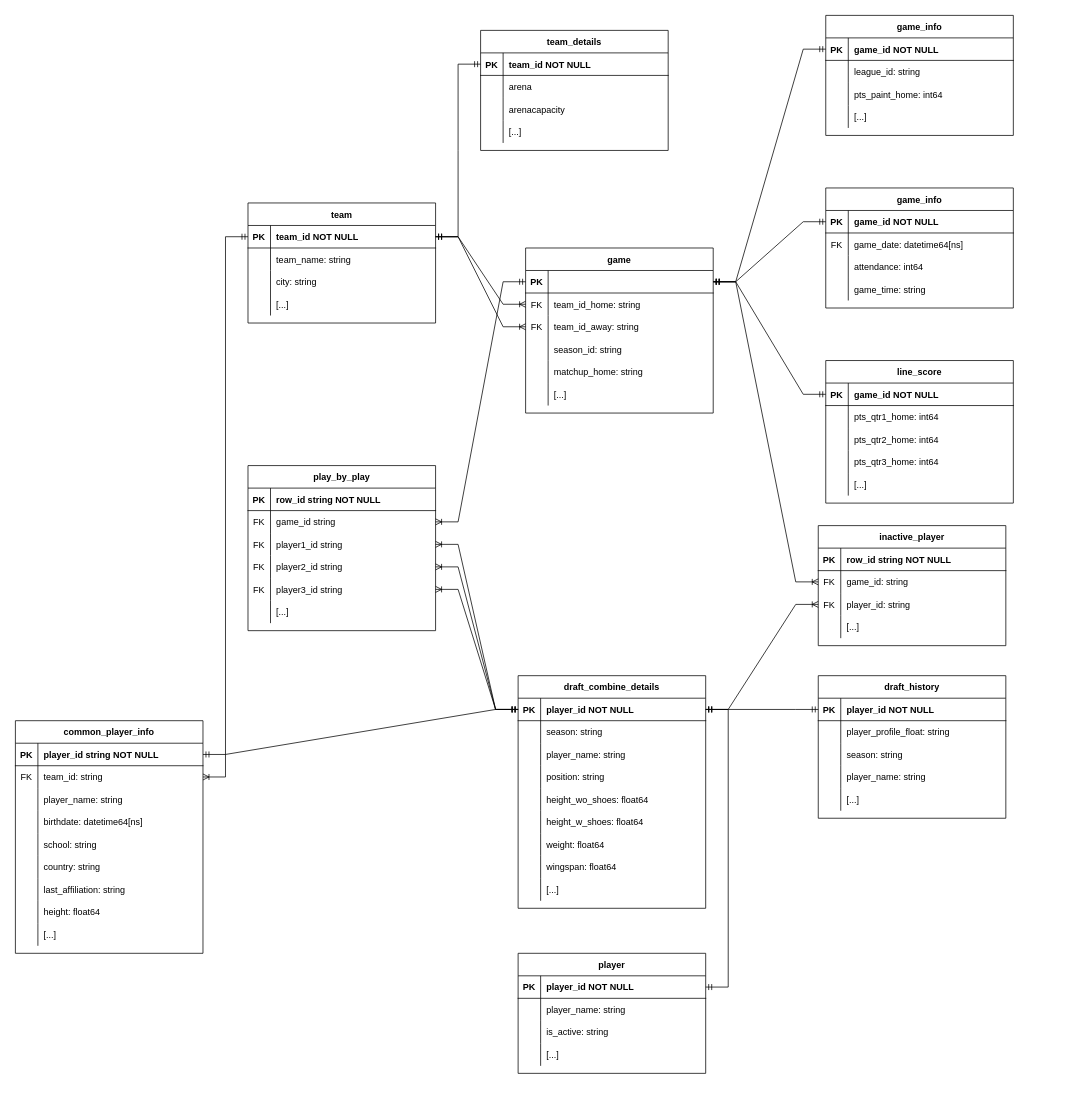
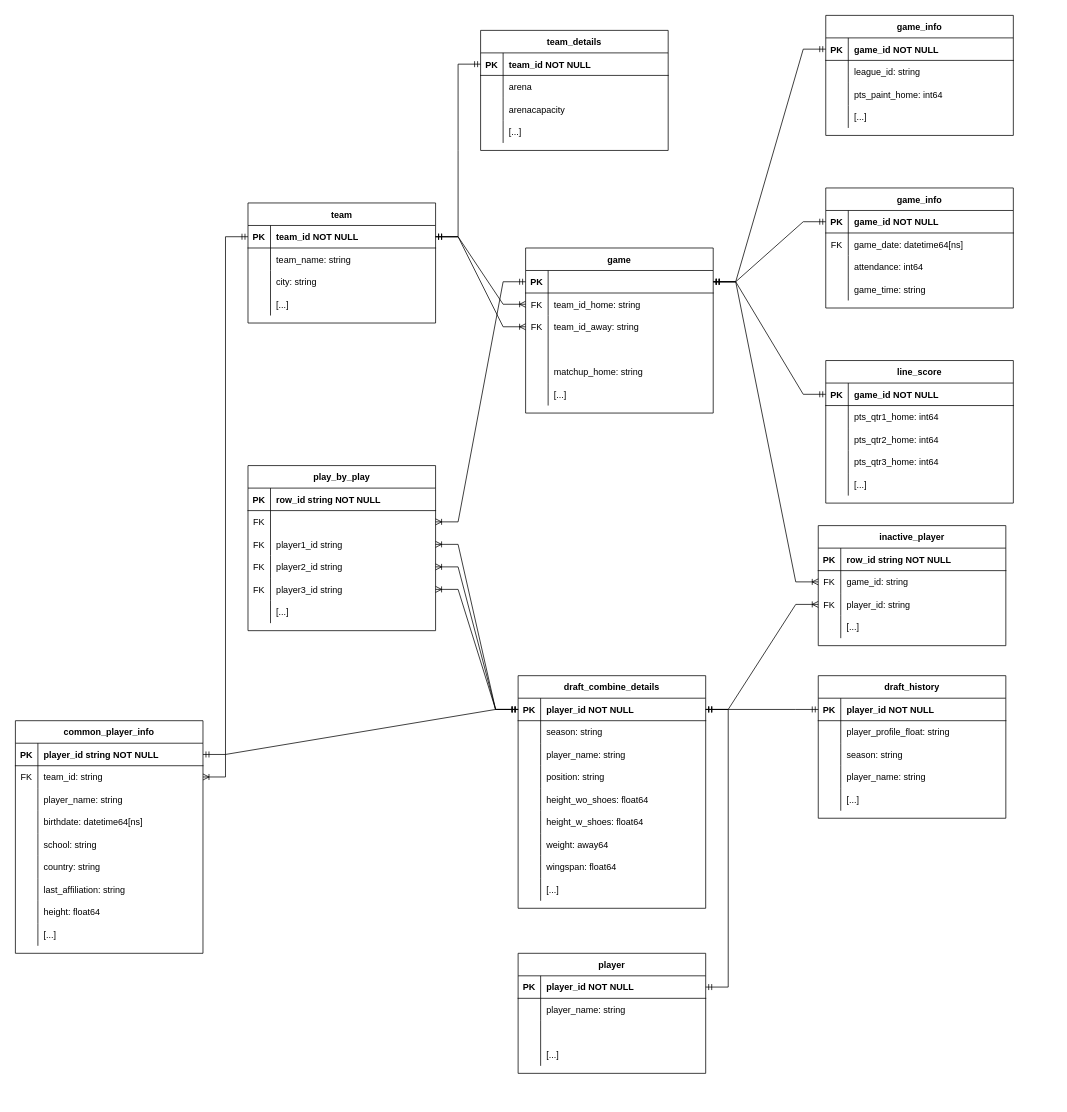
(630, 349) -> none
(353, 522) -> none
(579, 845) -> (578, 845)
(623, 1032) -> none
